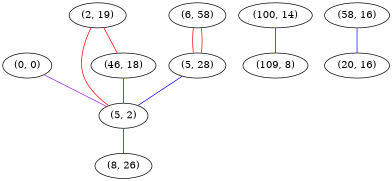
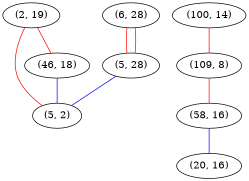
(197, 15) -> (131, 15)
(275, 41) -> (209, 41)
(27, 66) -> none
none -> (209, 91)
(123, 166) -> none
